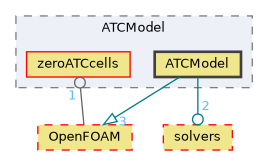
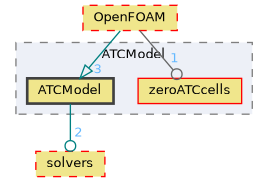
(147, 97) -> (103, 51)
